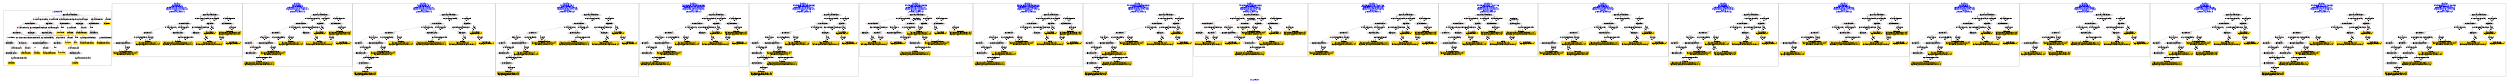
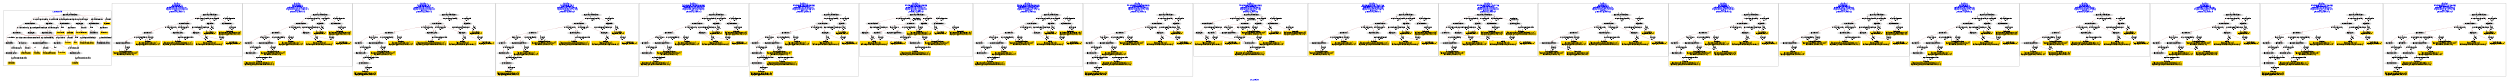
(72, 28) -> (72, 28)
(82, 33) -> (82, 33)
none -> (104, 33)
(103, 43) -> (103, 43)
